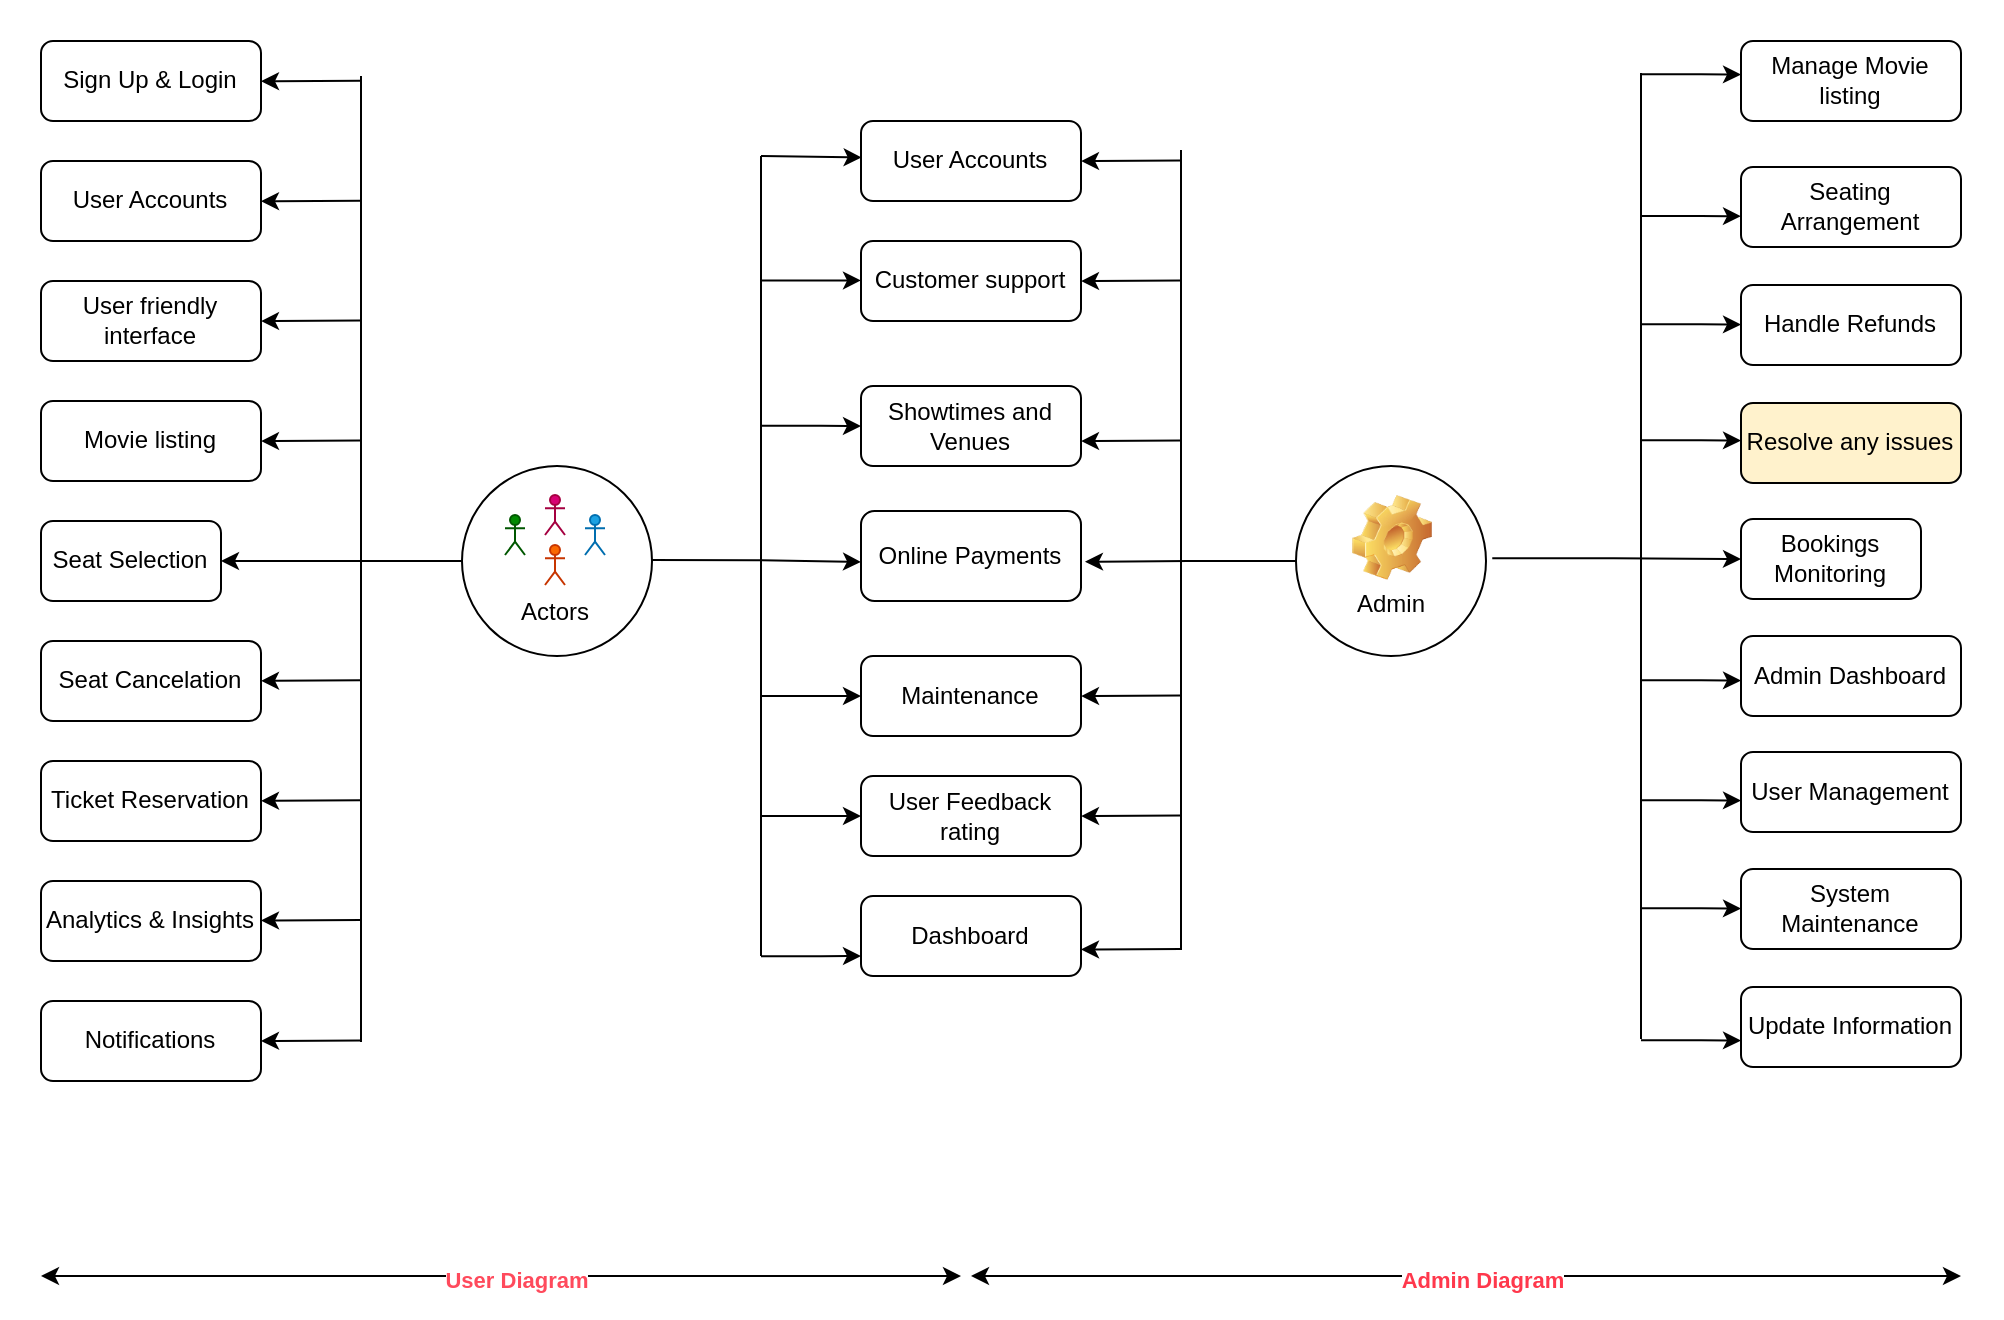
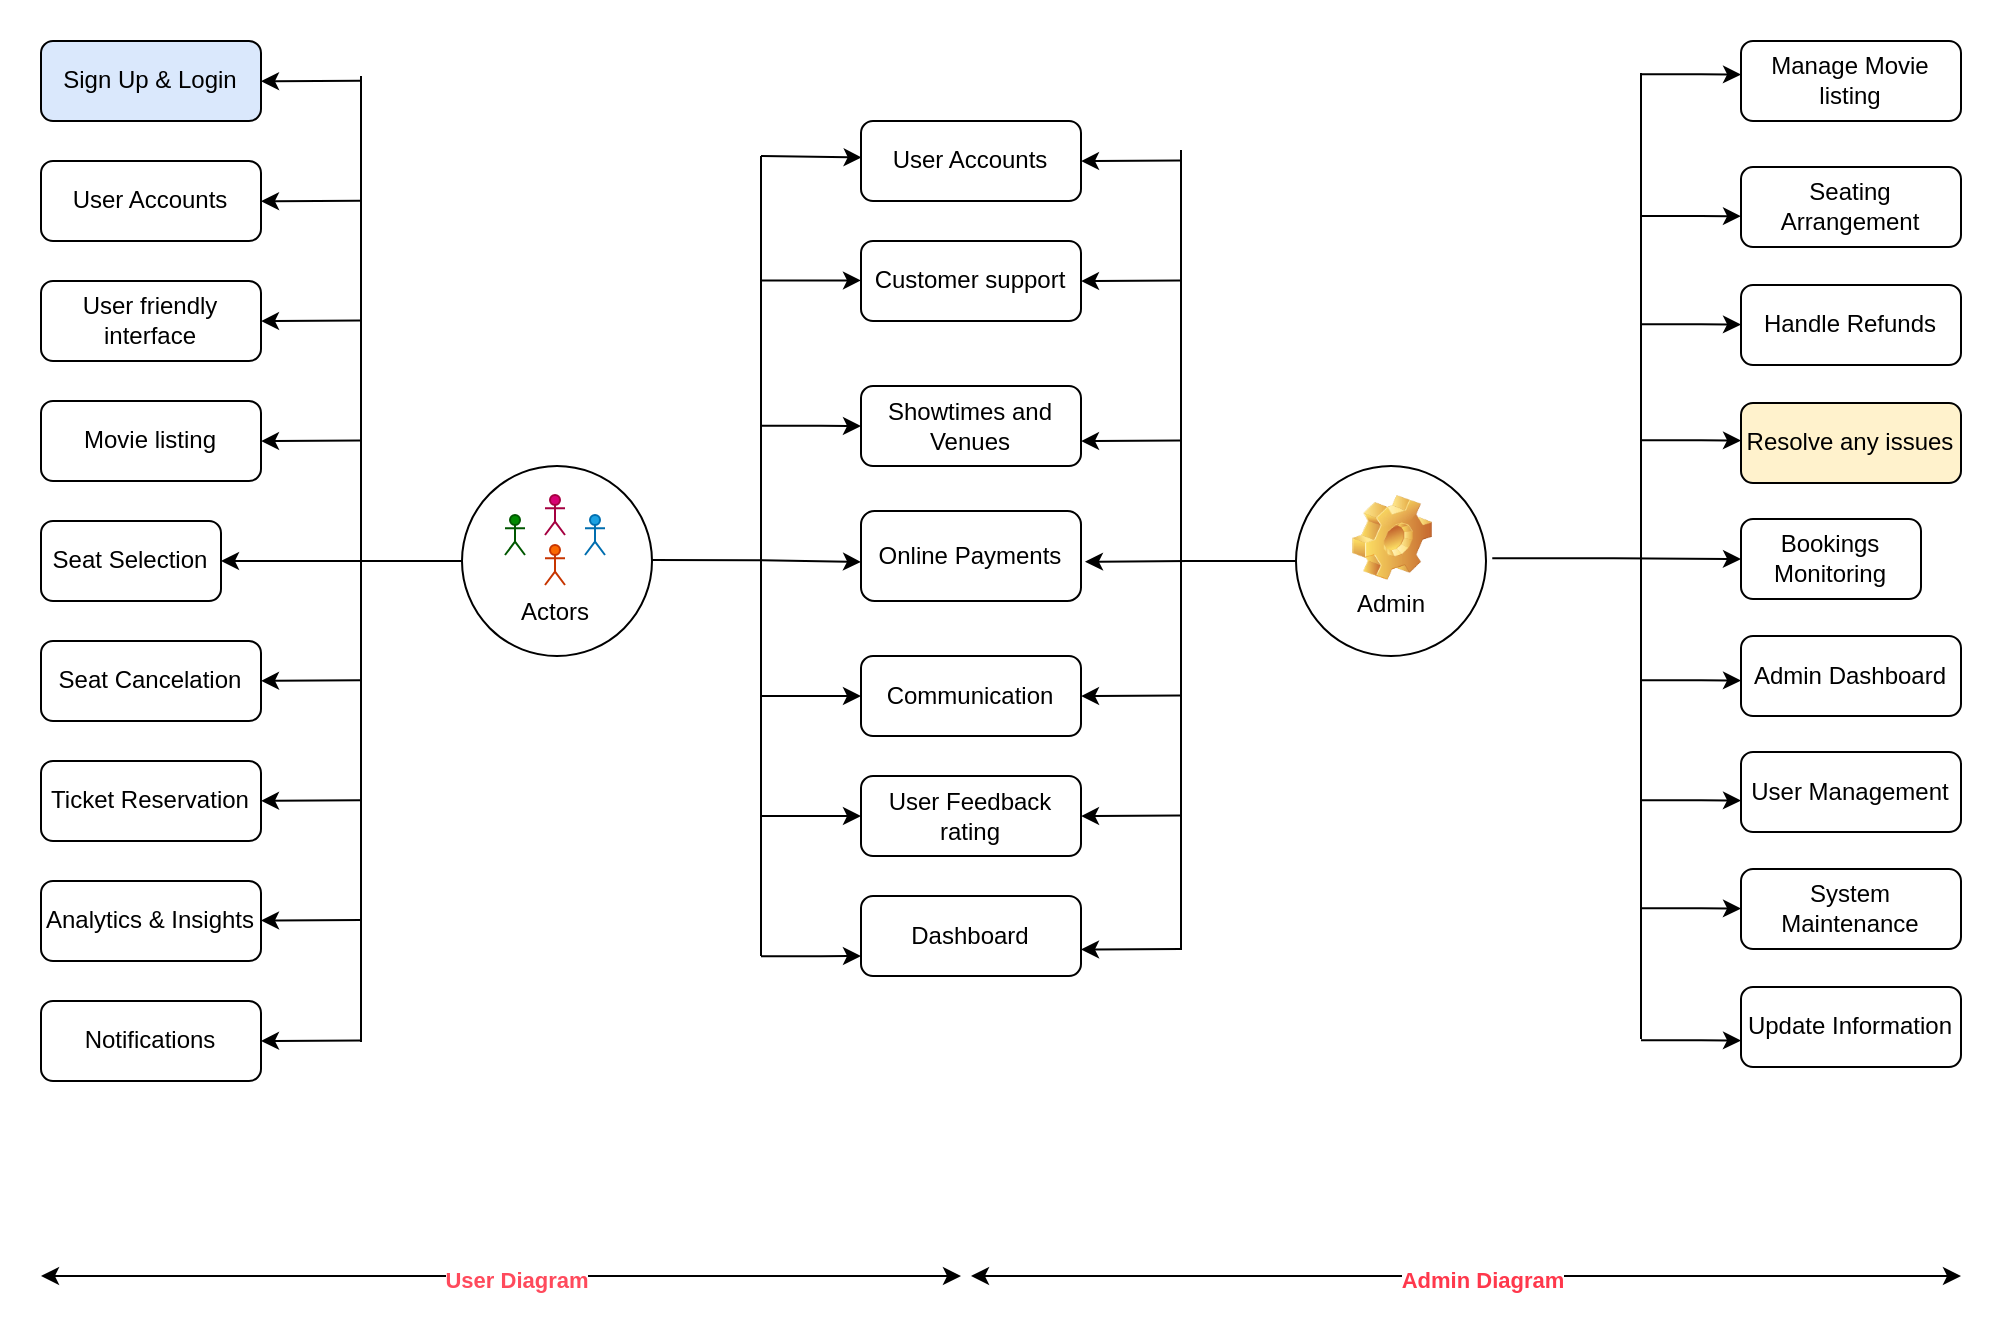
(151, 81) -> (151, 81)
(971, 697) -> (971, 697)
